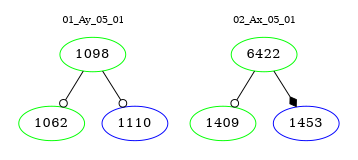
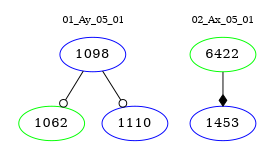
(93, 55) -> (93, 55)
(223, 123) -> none
